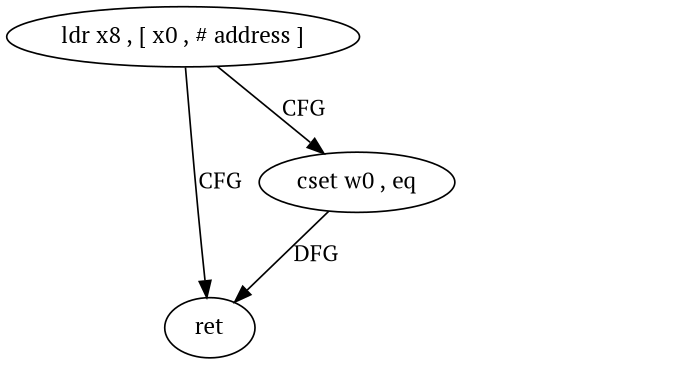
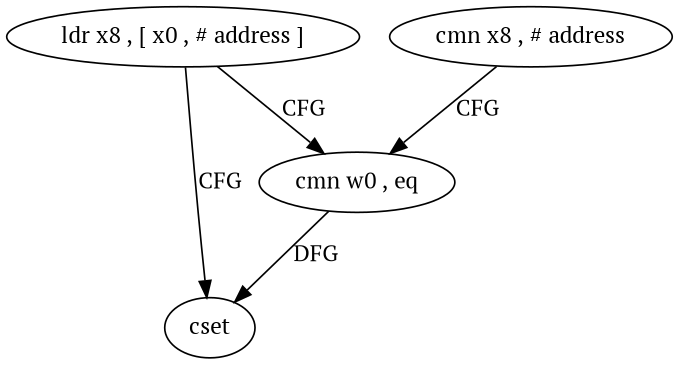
none -> (531, 37)
(357, 182) -> (357, 182)
(210, 328) -> (210, 328)
